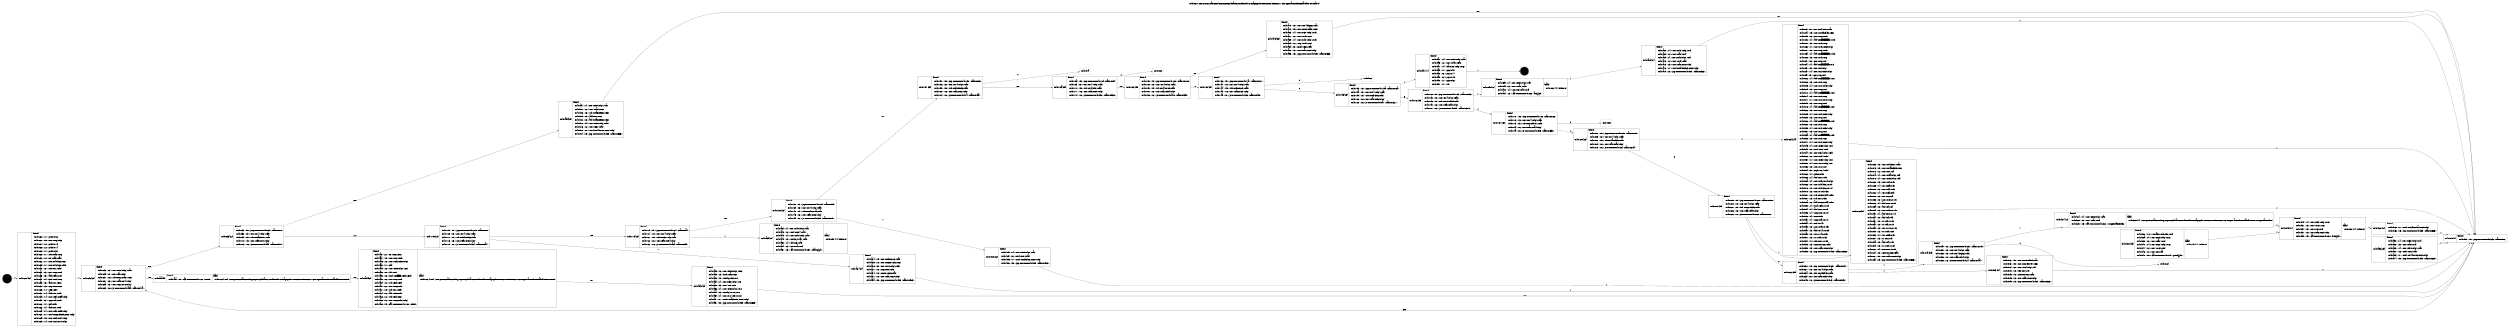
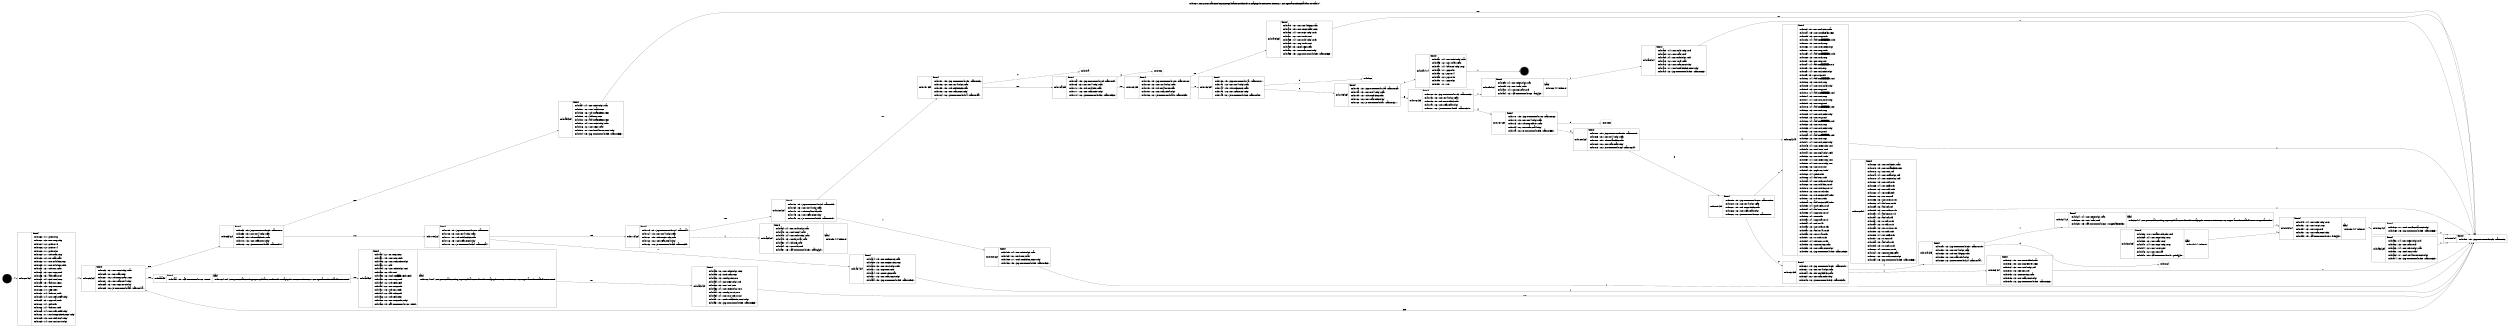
(1790, 257) -> (1768, 183)
